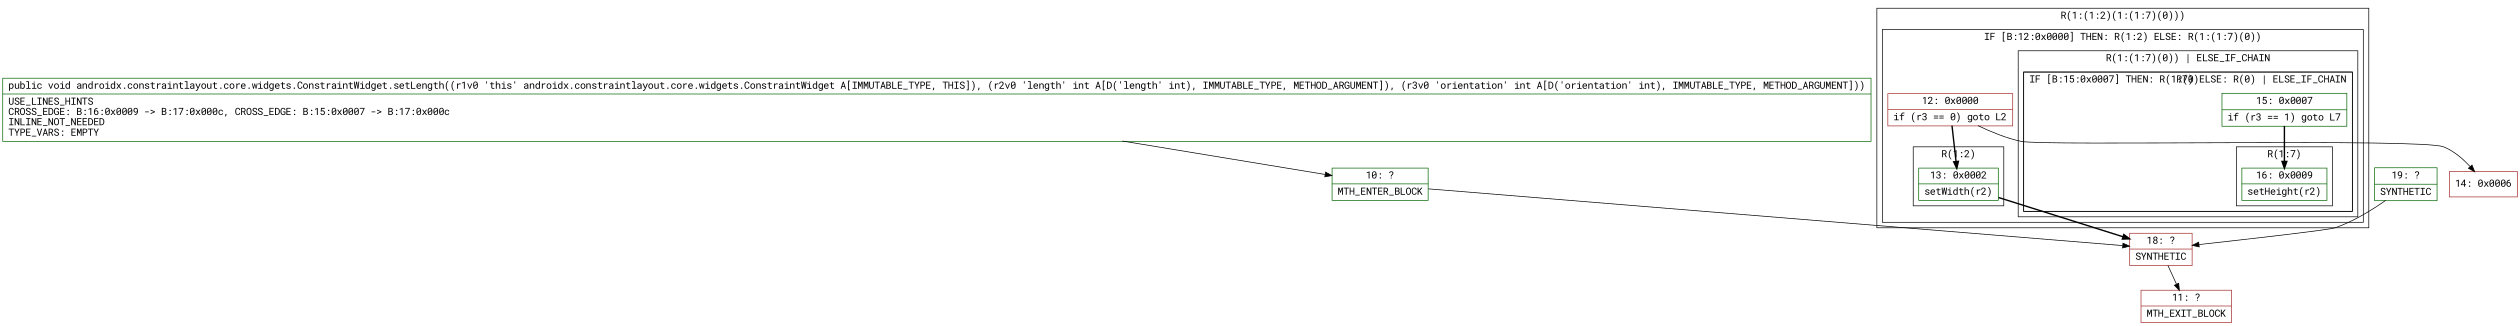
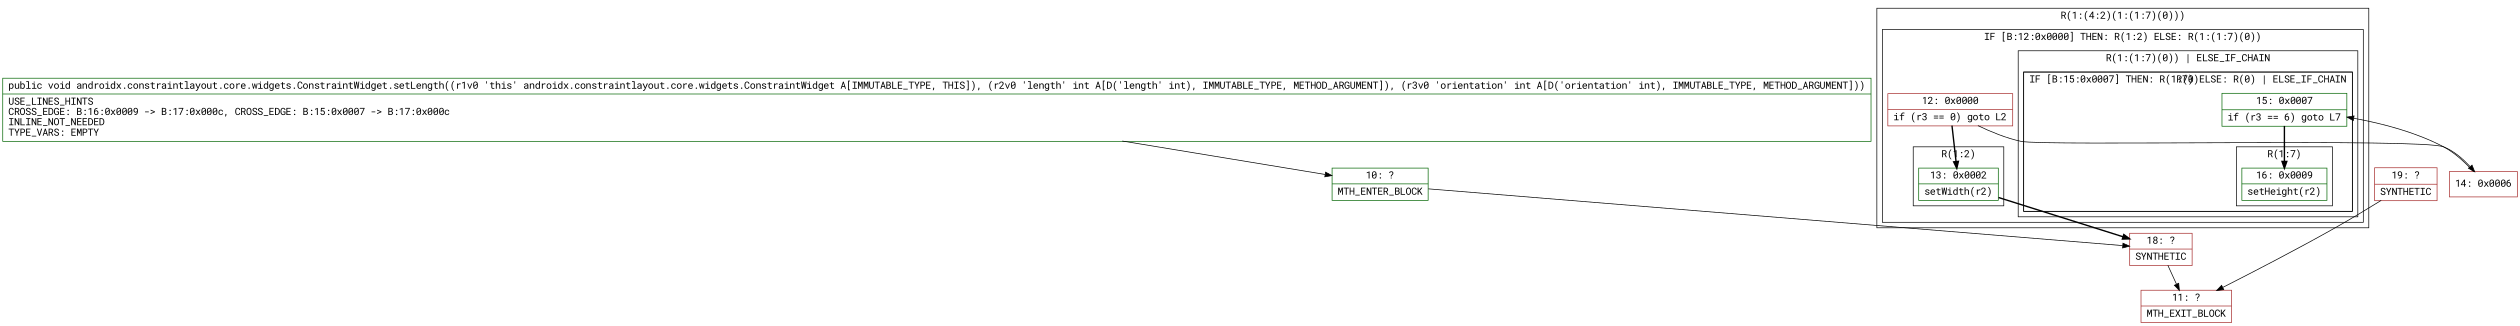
(2123, 16) -> (2123, 16)
(2284, 118) -> (2284, 118)
none -> (2418, 136)
(2406, 184) -> (2406, 184)
(2296, 233) -> (2303, 246)
